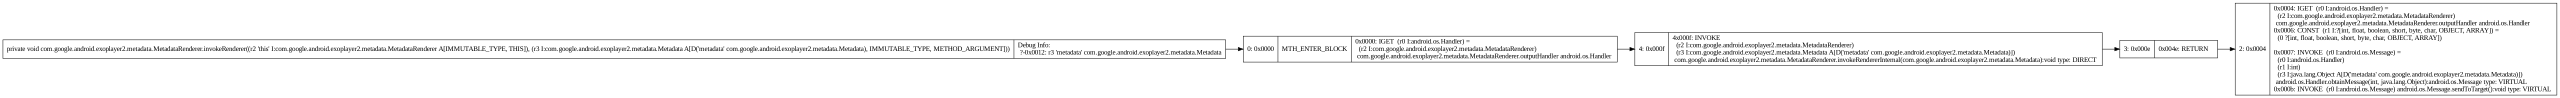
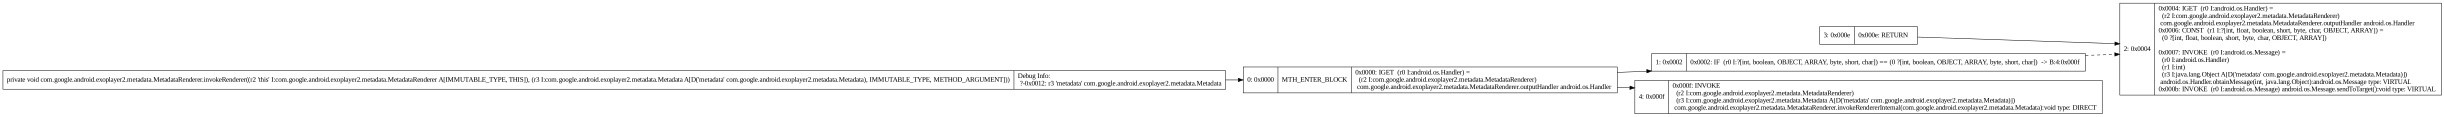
(1698, 38) -> (1698, 86)
(2109, 49) -> none
(2186, 49) -> (1886, 35)
none -> (1869, 62)
